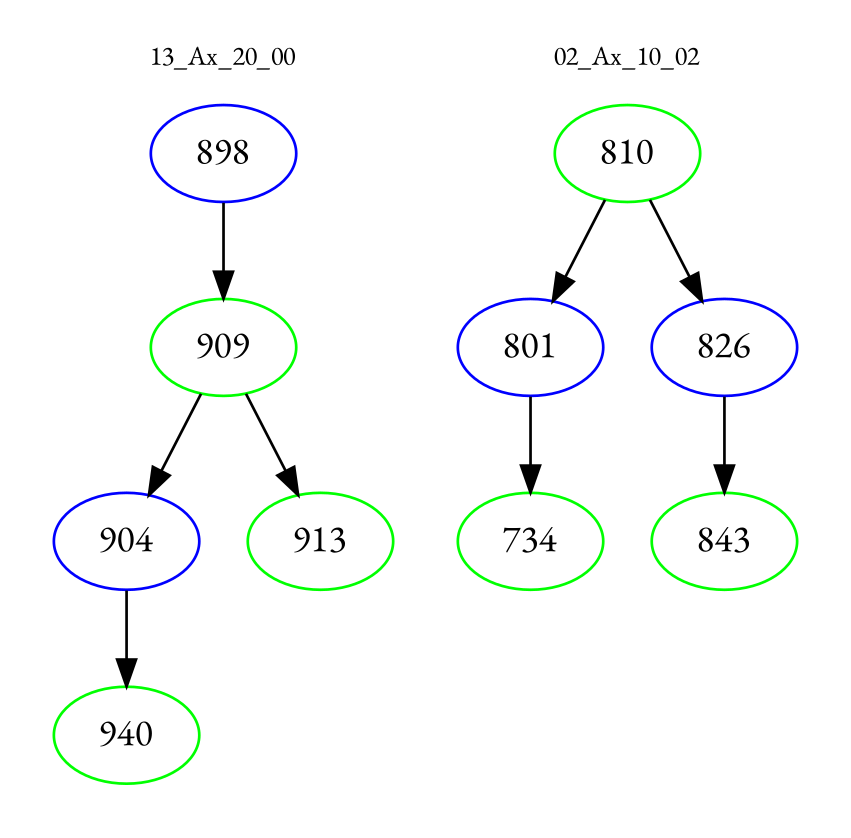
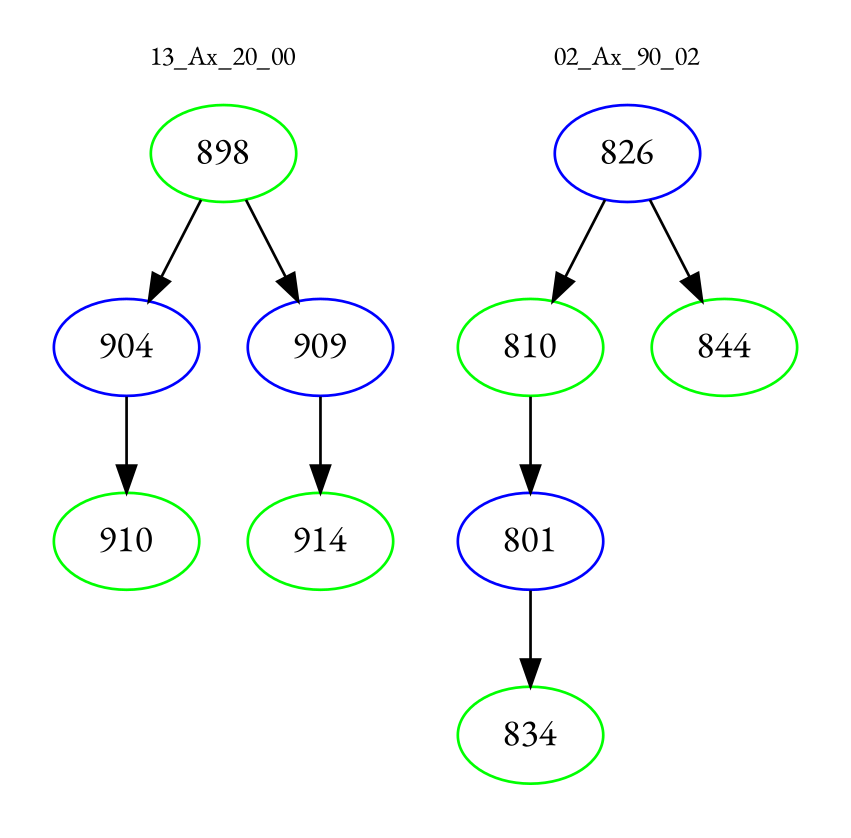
(627, 58) -> (627, 58)
(224, 154) -> (224, 154)
(670, 238) -> (585, 238)
(224, 347) -> (320, 347)
(181, 432) -> (181, 238)
(320, 541) -> (320, 541)
(531, 541) -> (531, 735)
(724, 541) -> (724, 347)
(127, 735) -> (127, 541)
